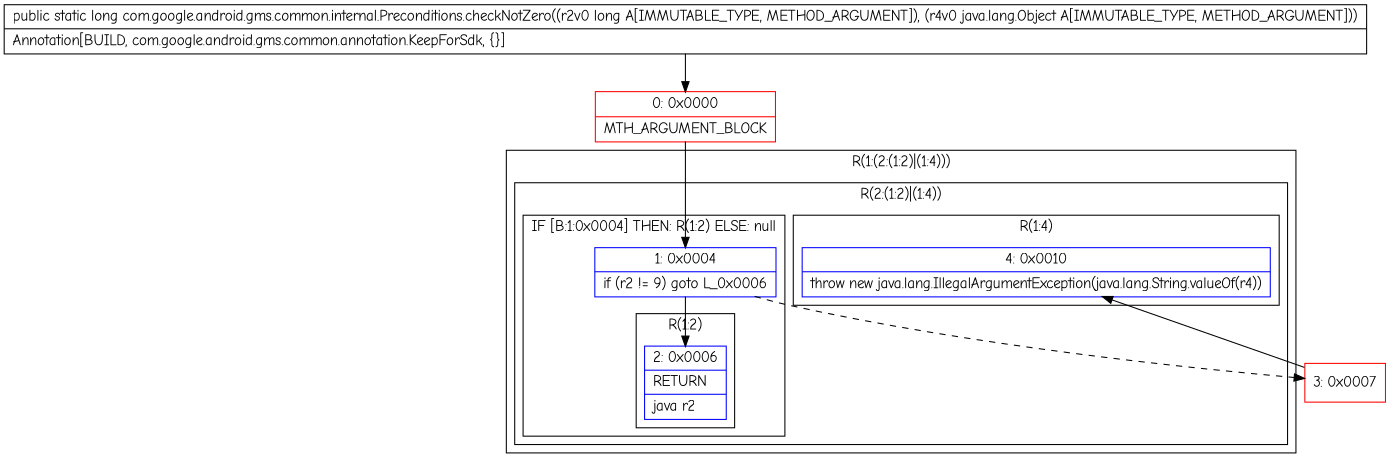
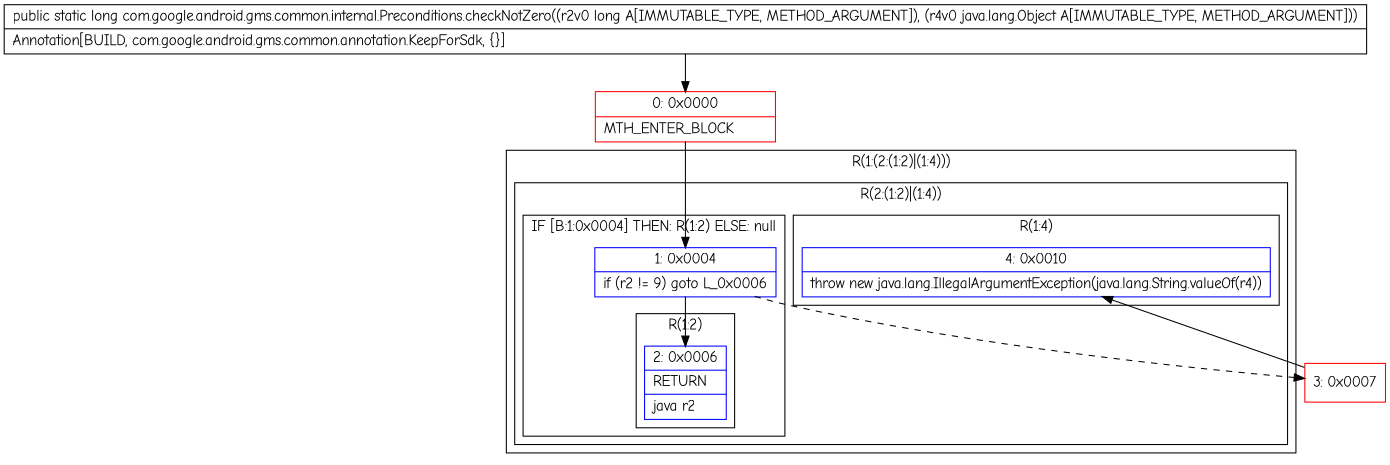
(685, 129) -> (669, 129)
